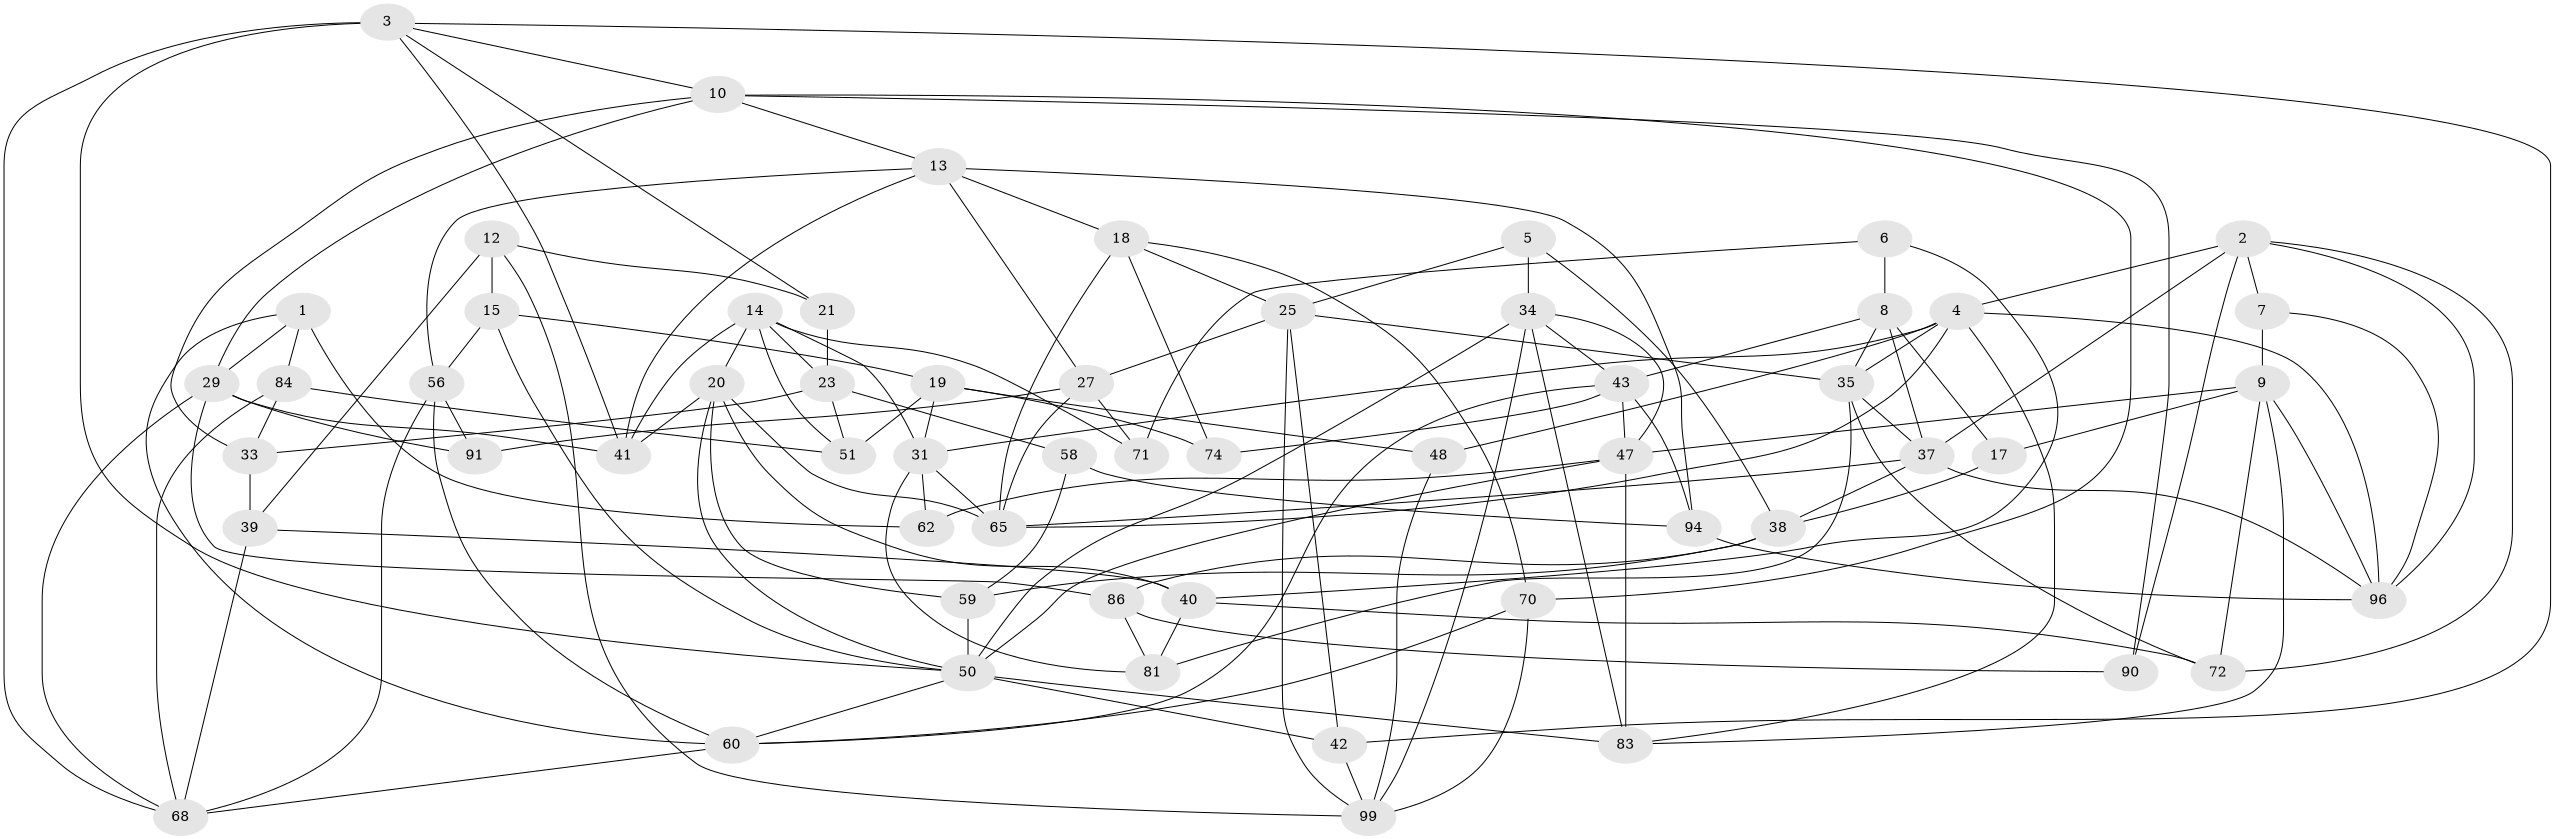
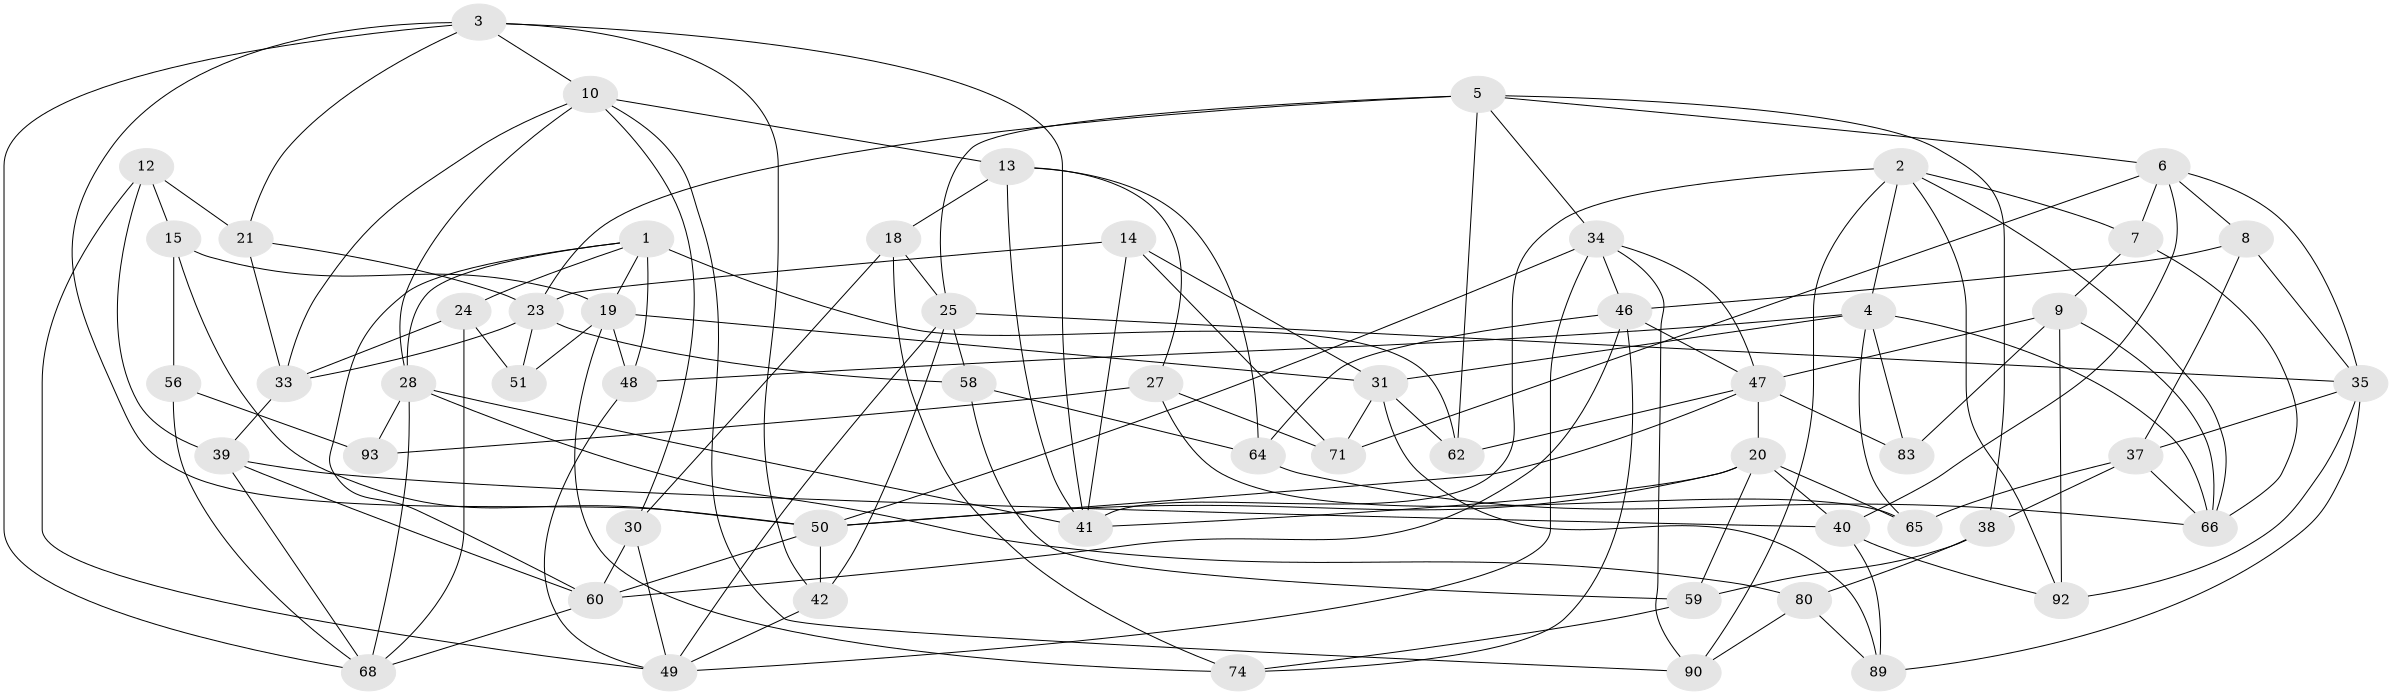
none -> (1821, 128)
none -> (976, 135)
(606, 190) -> none
none -> (2149, 203)
none -> (628, 275)
none -> (1468, 275)
none -> (647, 309)
none -> (265, 311)
(1187, 347) -> (960, 351)
(2085, 347) -> (1512, 379)
(1902, 348) -> (2301, 243)
(734, 350) -> (1758, 420)
(1037, 376) -> none
(212, 384) -> (409, 384)
(284, 384) -> (464, 311)
(1622, 384) -> (1625, 311)
(784, 389) -> none
(475, 456) -> (371, 456)
(1999, 456) -> none
(960, 492) -> (1360, 420)
(1577, 528) -> (1660, 447)
(1694, 528) -> (1258, 456)
(1117, 600) -> (1804, 600)
(1528, 600) -> (634, 528)
(2379, 600) -> (2210, 528)
(514, 612) -> (408, 530)
(968, 632) -> (1467, 642)
(1153, 673) -> (1879, 673)
(2218, 673) -> (2062, 600)
(1297, 710) -> none
(1369, 817) -> (670, 673)
